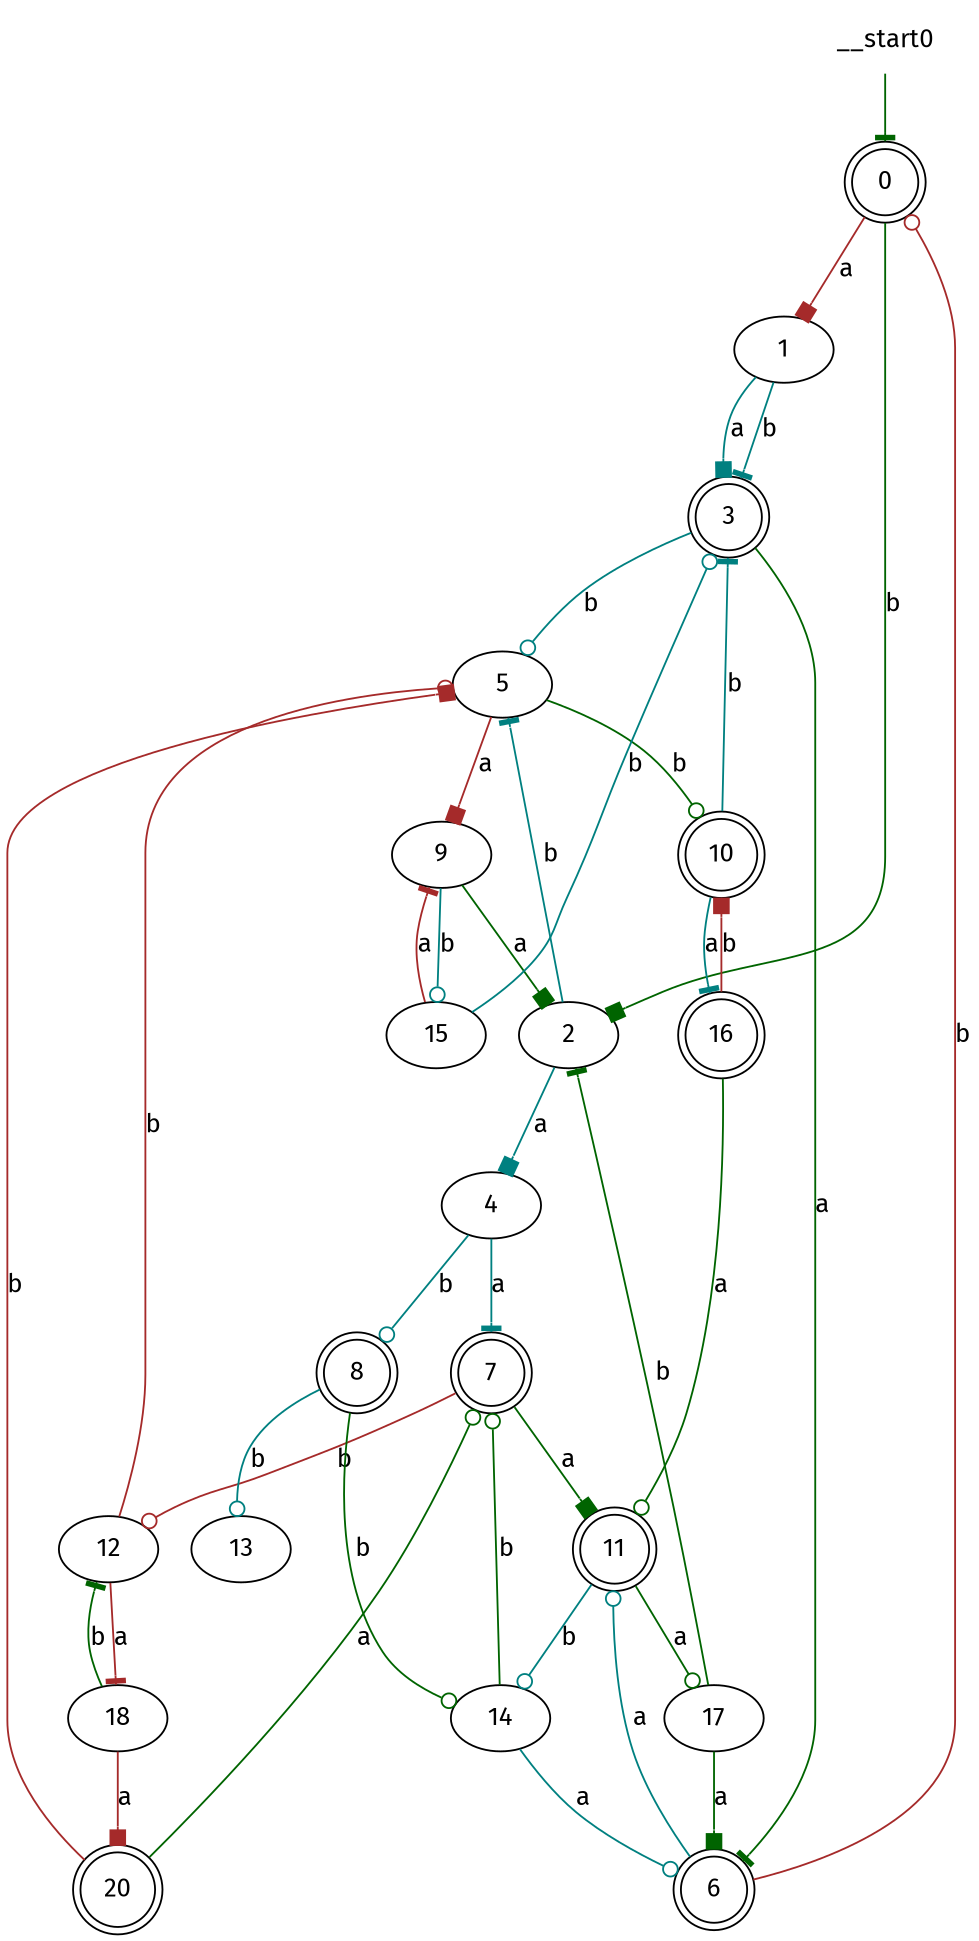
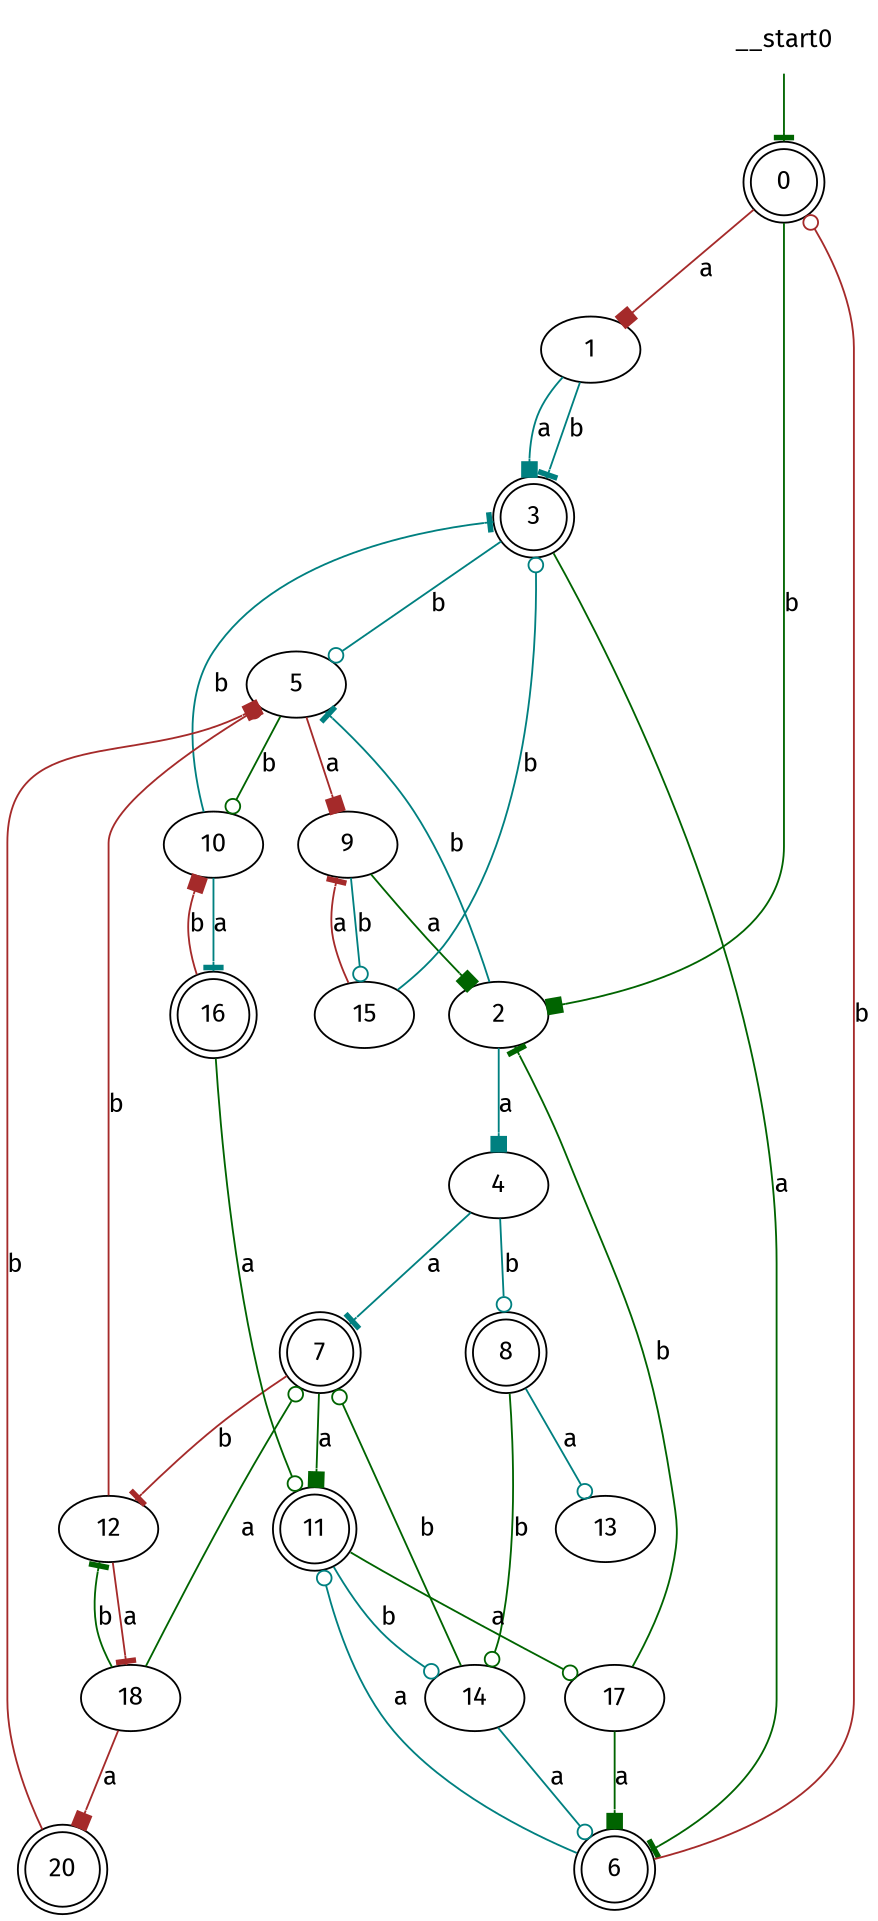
(721, 855) -> (213, 845)
(307, 1459) -> (211, 1431)
(259, 1460) -> (570, 1440)
(331, 1656) -> (216, 1532)
